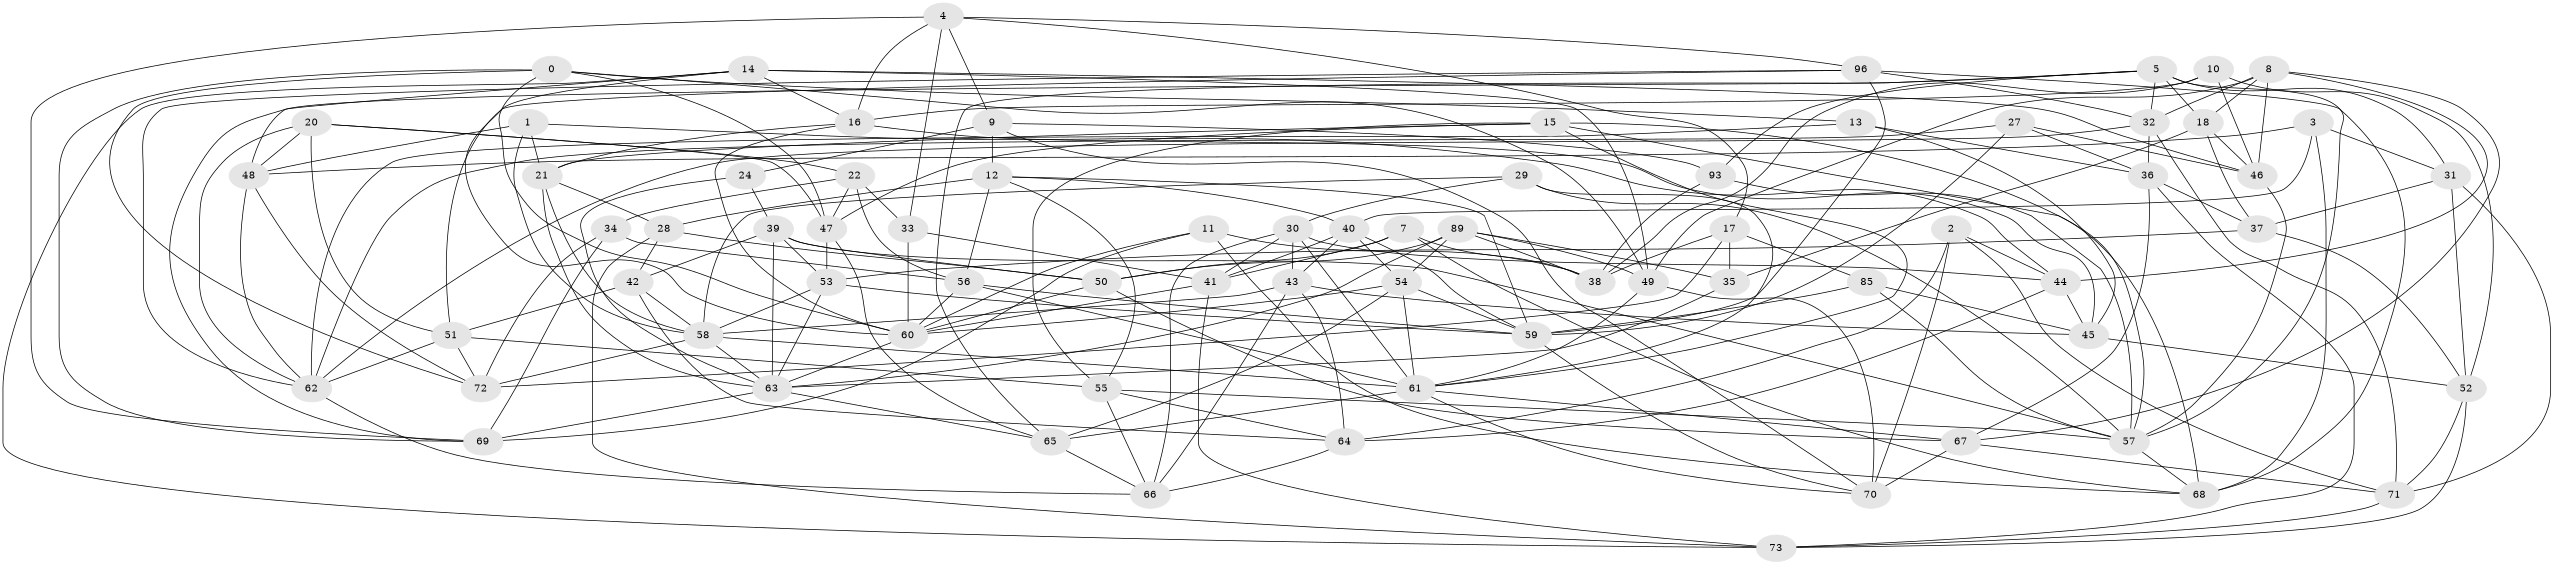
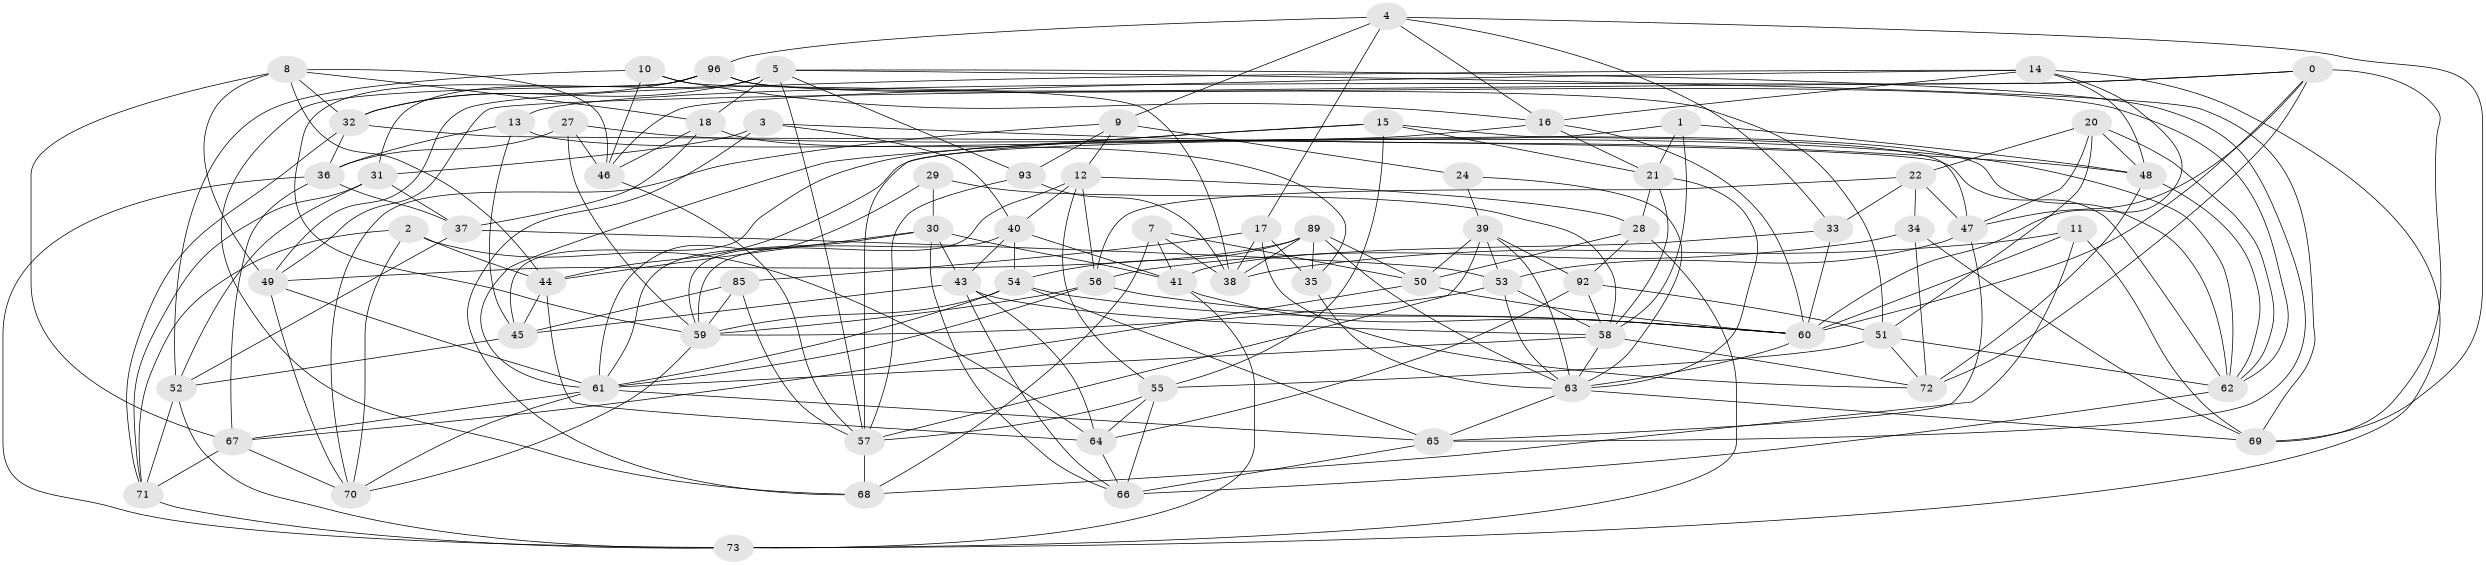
(1907, 188) -> none
(1838, 239) -> none
(633, 282) -> (1583, 282)
